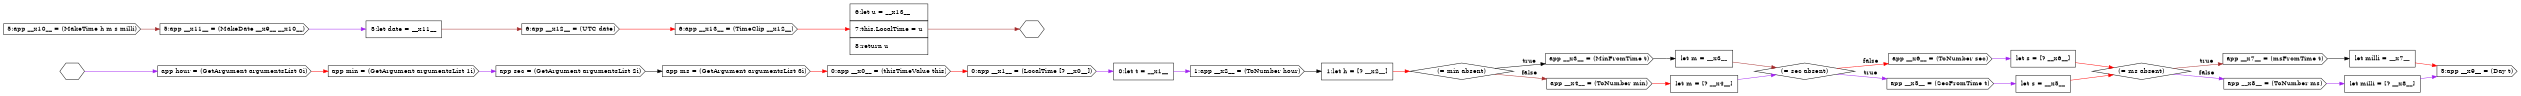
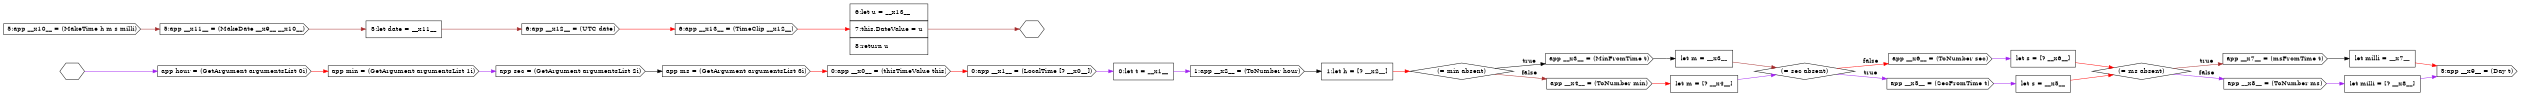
(335, 29) -> (335, 29)
(889, 29) -> (889, 29)
